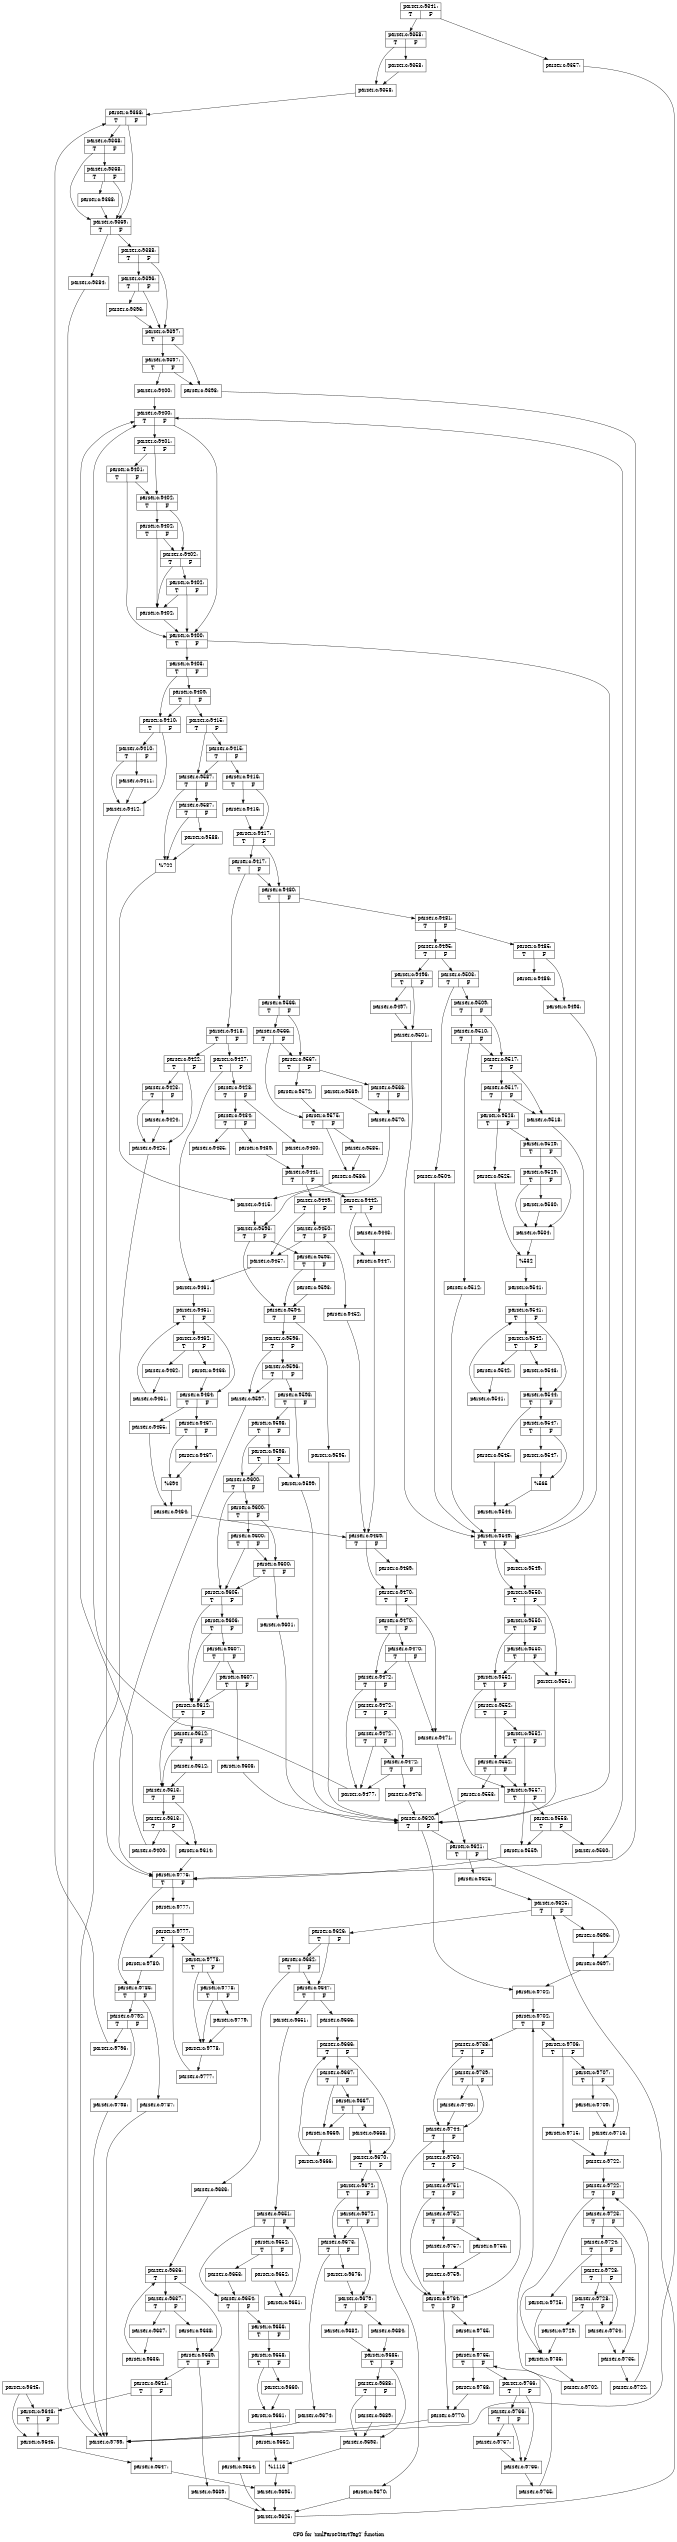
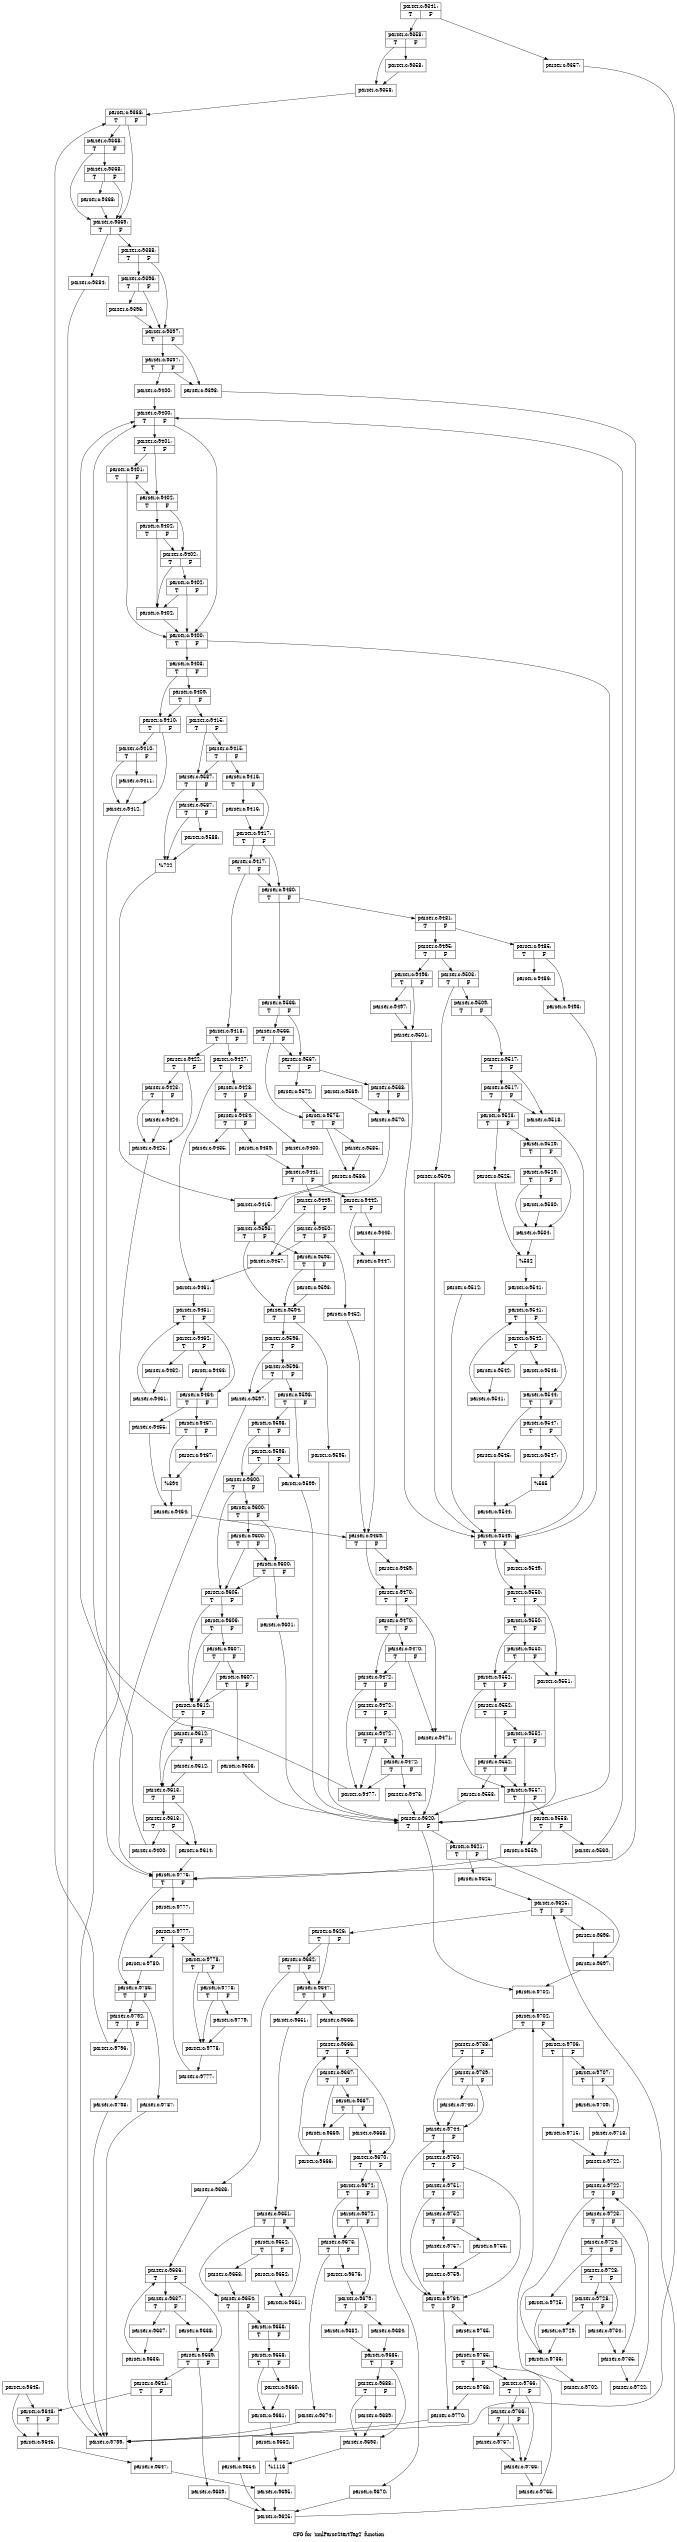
(471, 1035) -> none
(451, 1792) -> (434, 1779)
